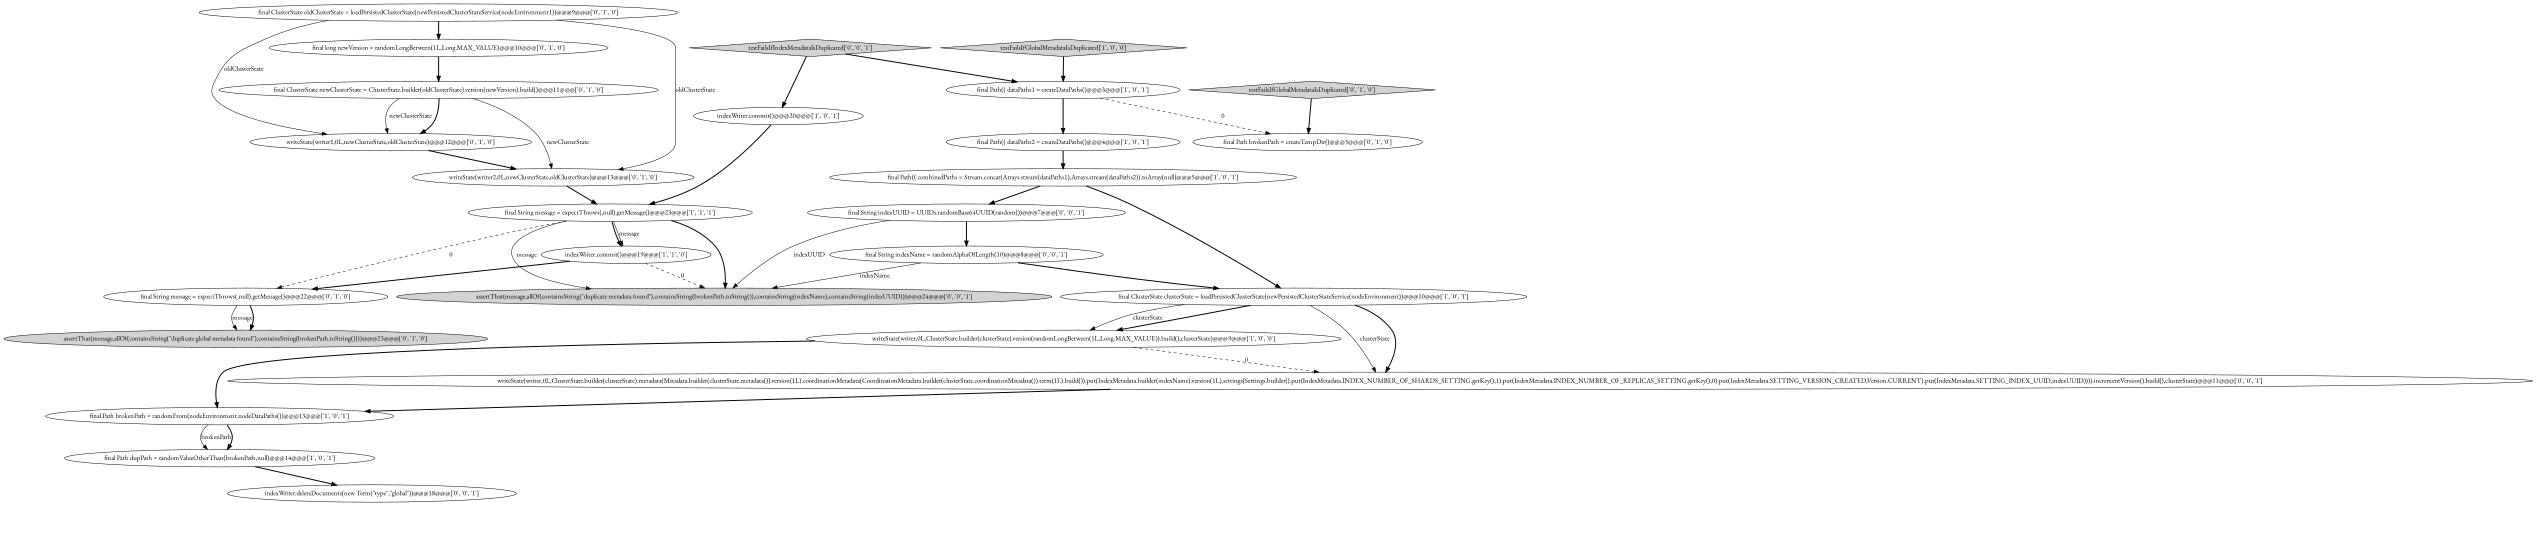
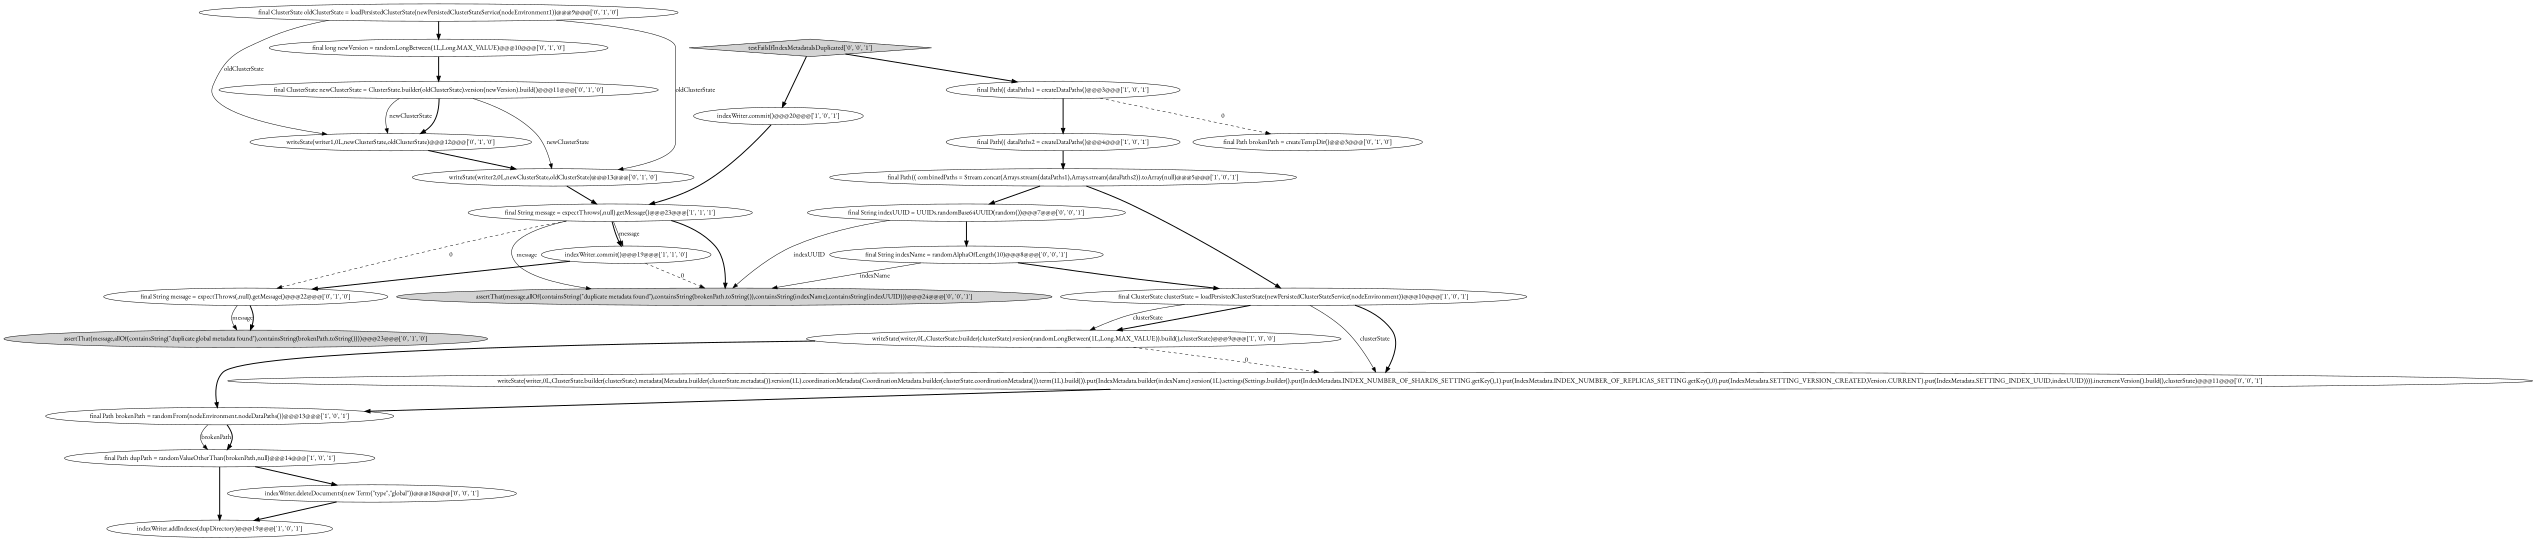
(1064, 48) -> none
(1312, 90) -> none
none -> (220, 529)
